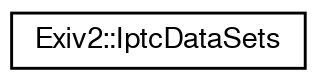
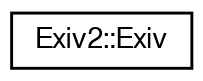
(158, 41) -> (102, 41)
